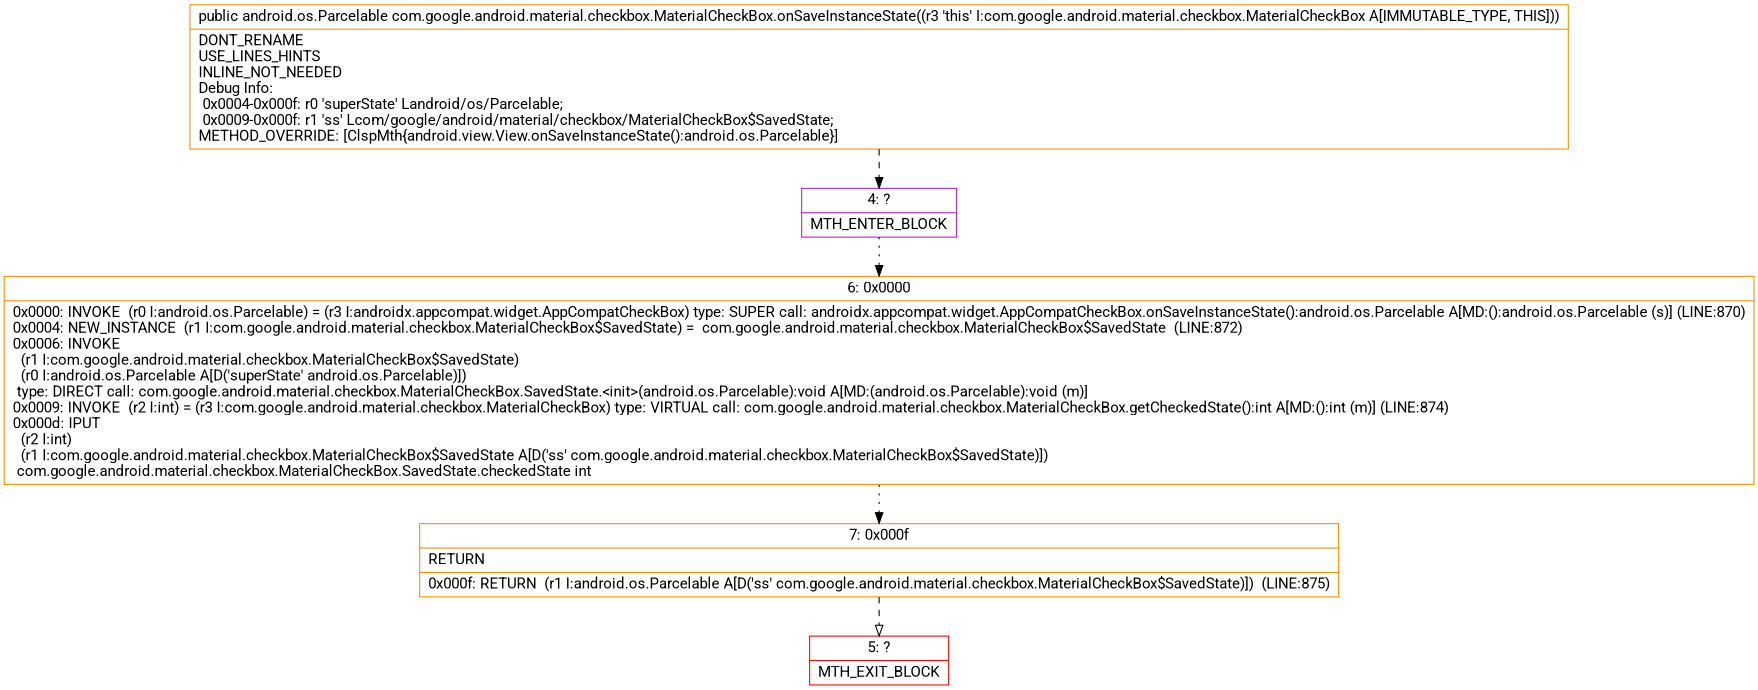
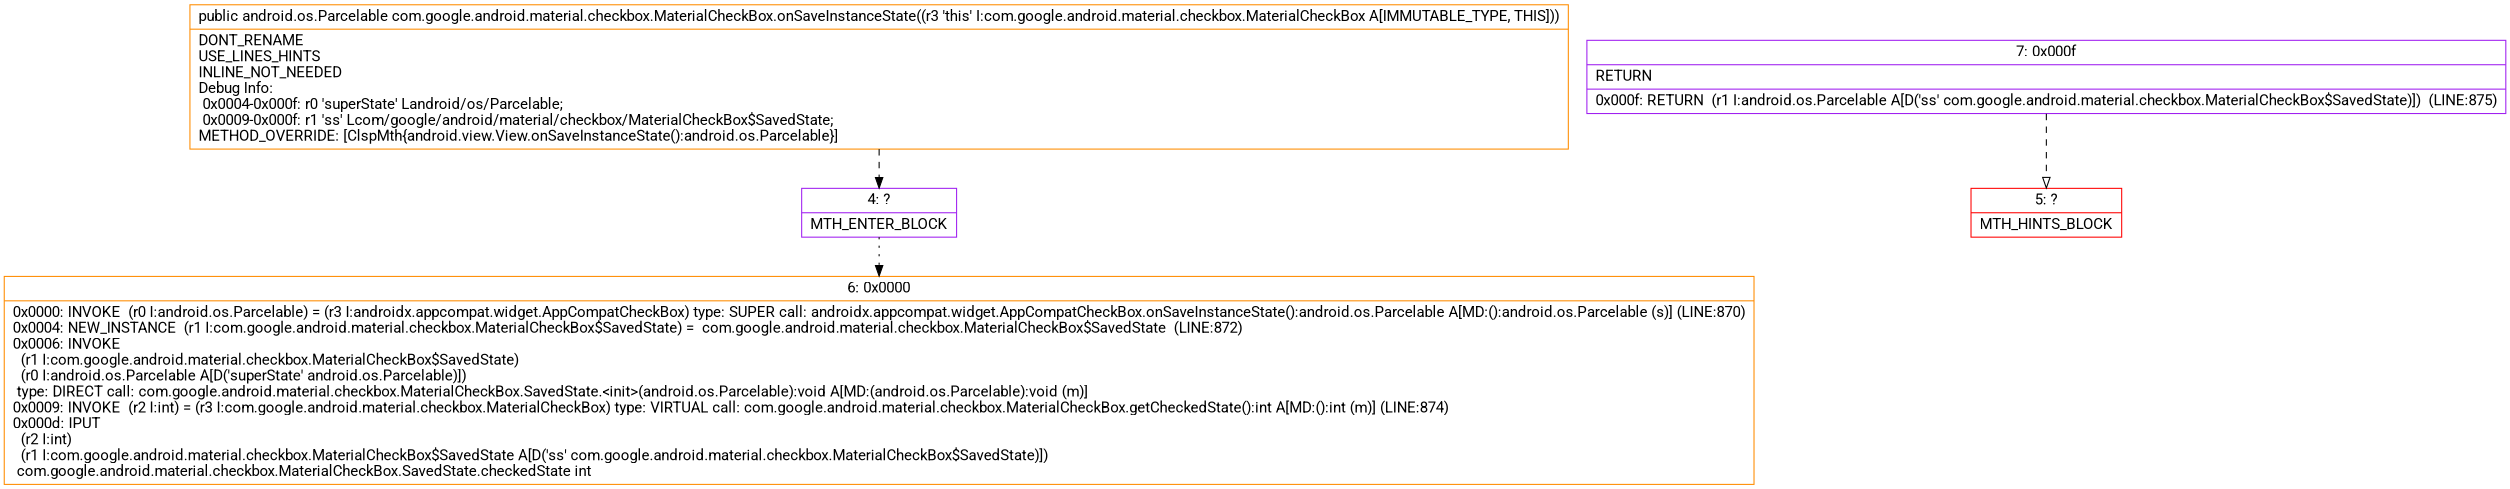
(879, 499) -> none
(879, 560) -> (2046, 77)
(879, 672) -> (2046, 224)
